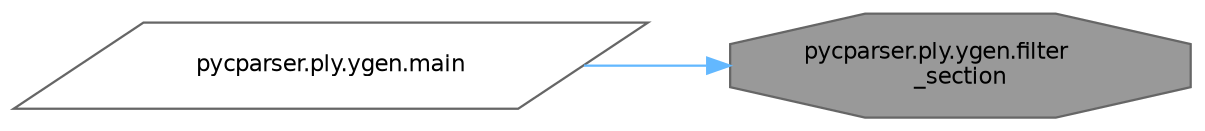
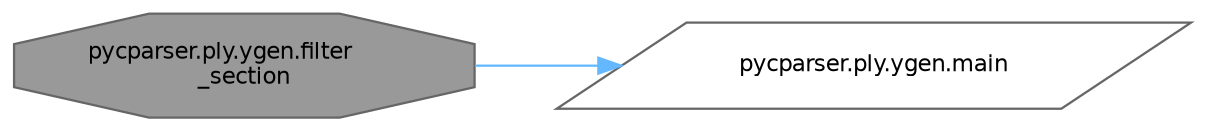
(645, 66) -> (537, 66)
